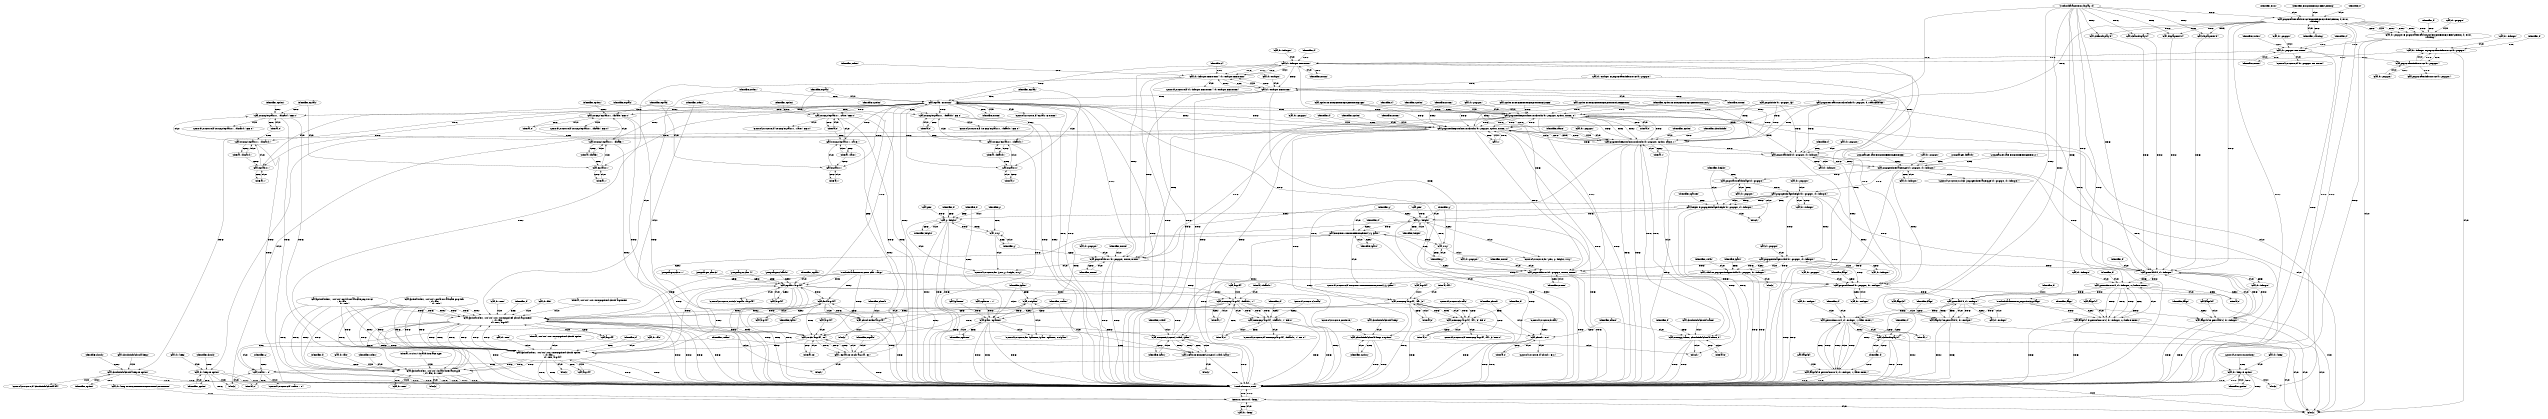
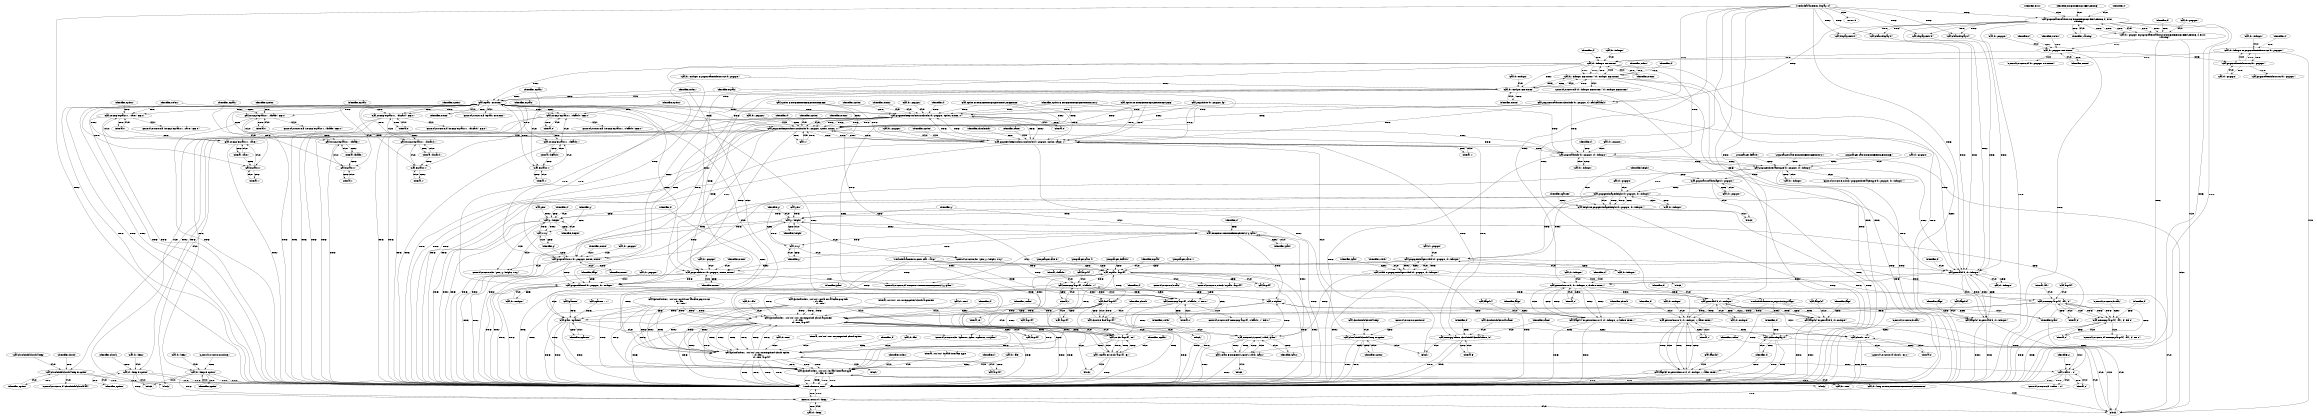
none -> (1851, 20)
(2014, 155) -> (1800, 155)
(1853, 214) -> (1952, 214)
(804, 345) -> (1017, 311)
(1635, 385) -> none
